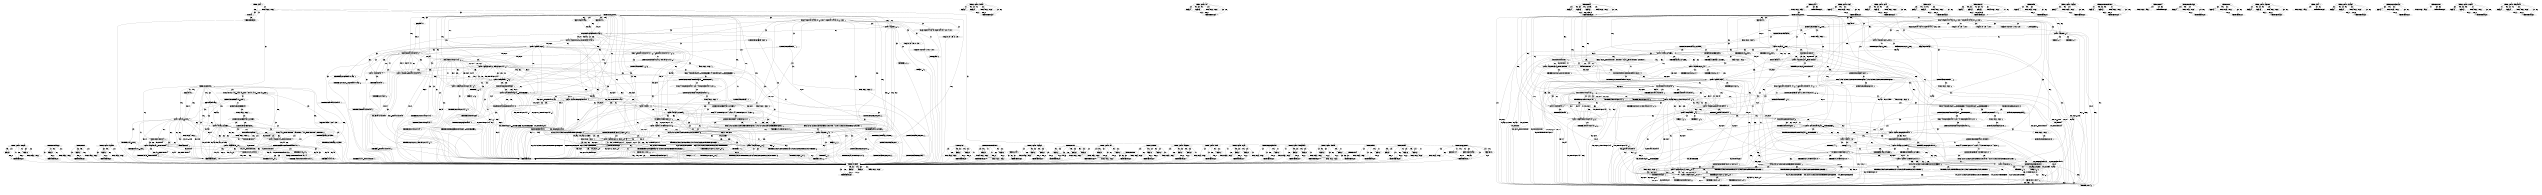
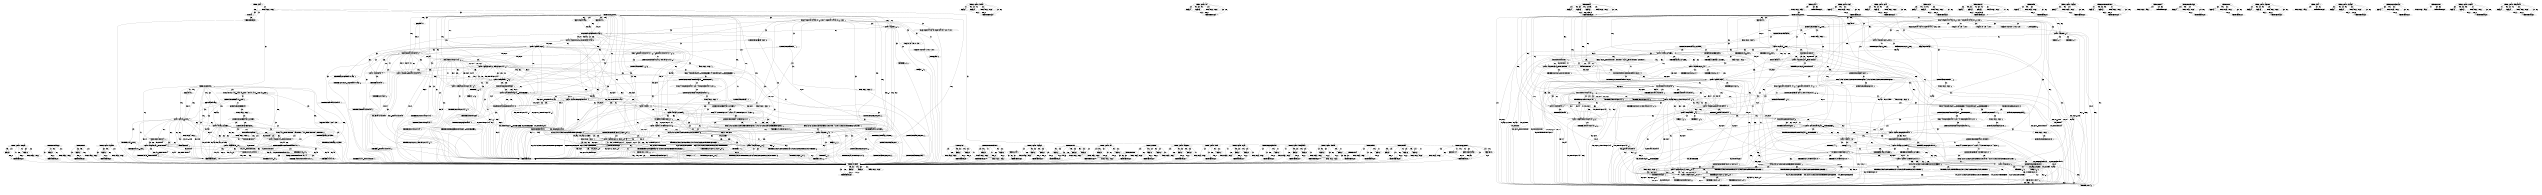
(951, 37) -> none
(318, 149) -> none
(272, 156) -> (294, 154)
